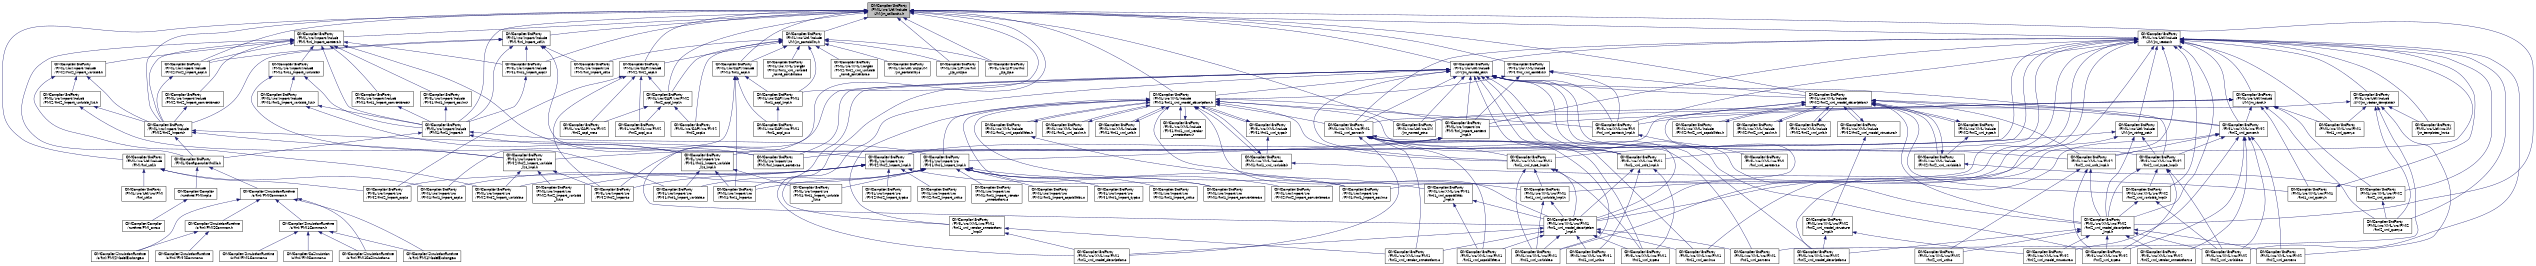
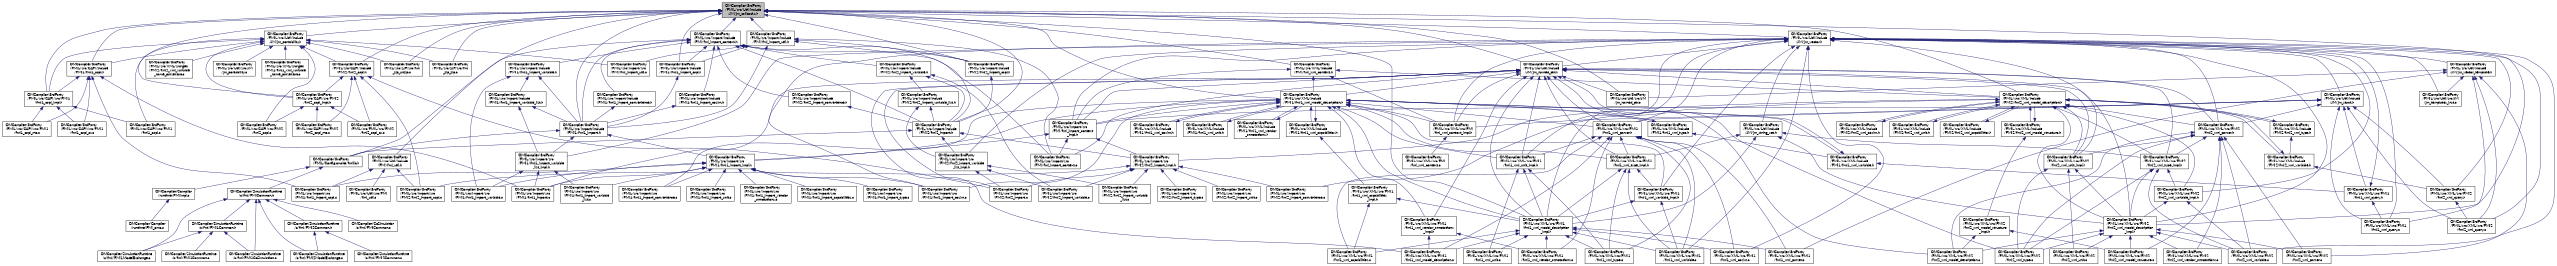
(907, 69) -> (234, 69)
none -> (27, 129)
none -> (151, 129)
none -> (2378, 212)
(308, 243) -> (318, 210)
